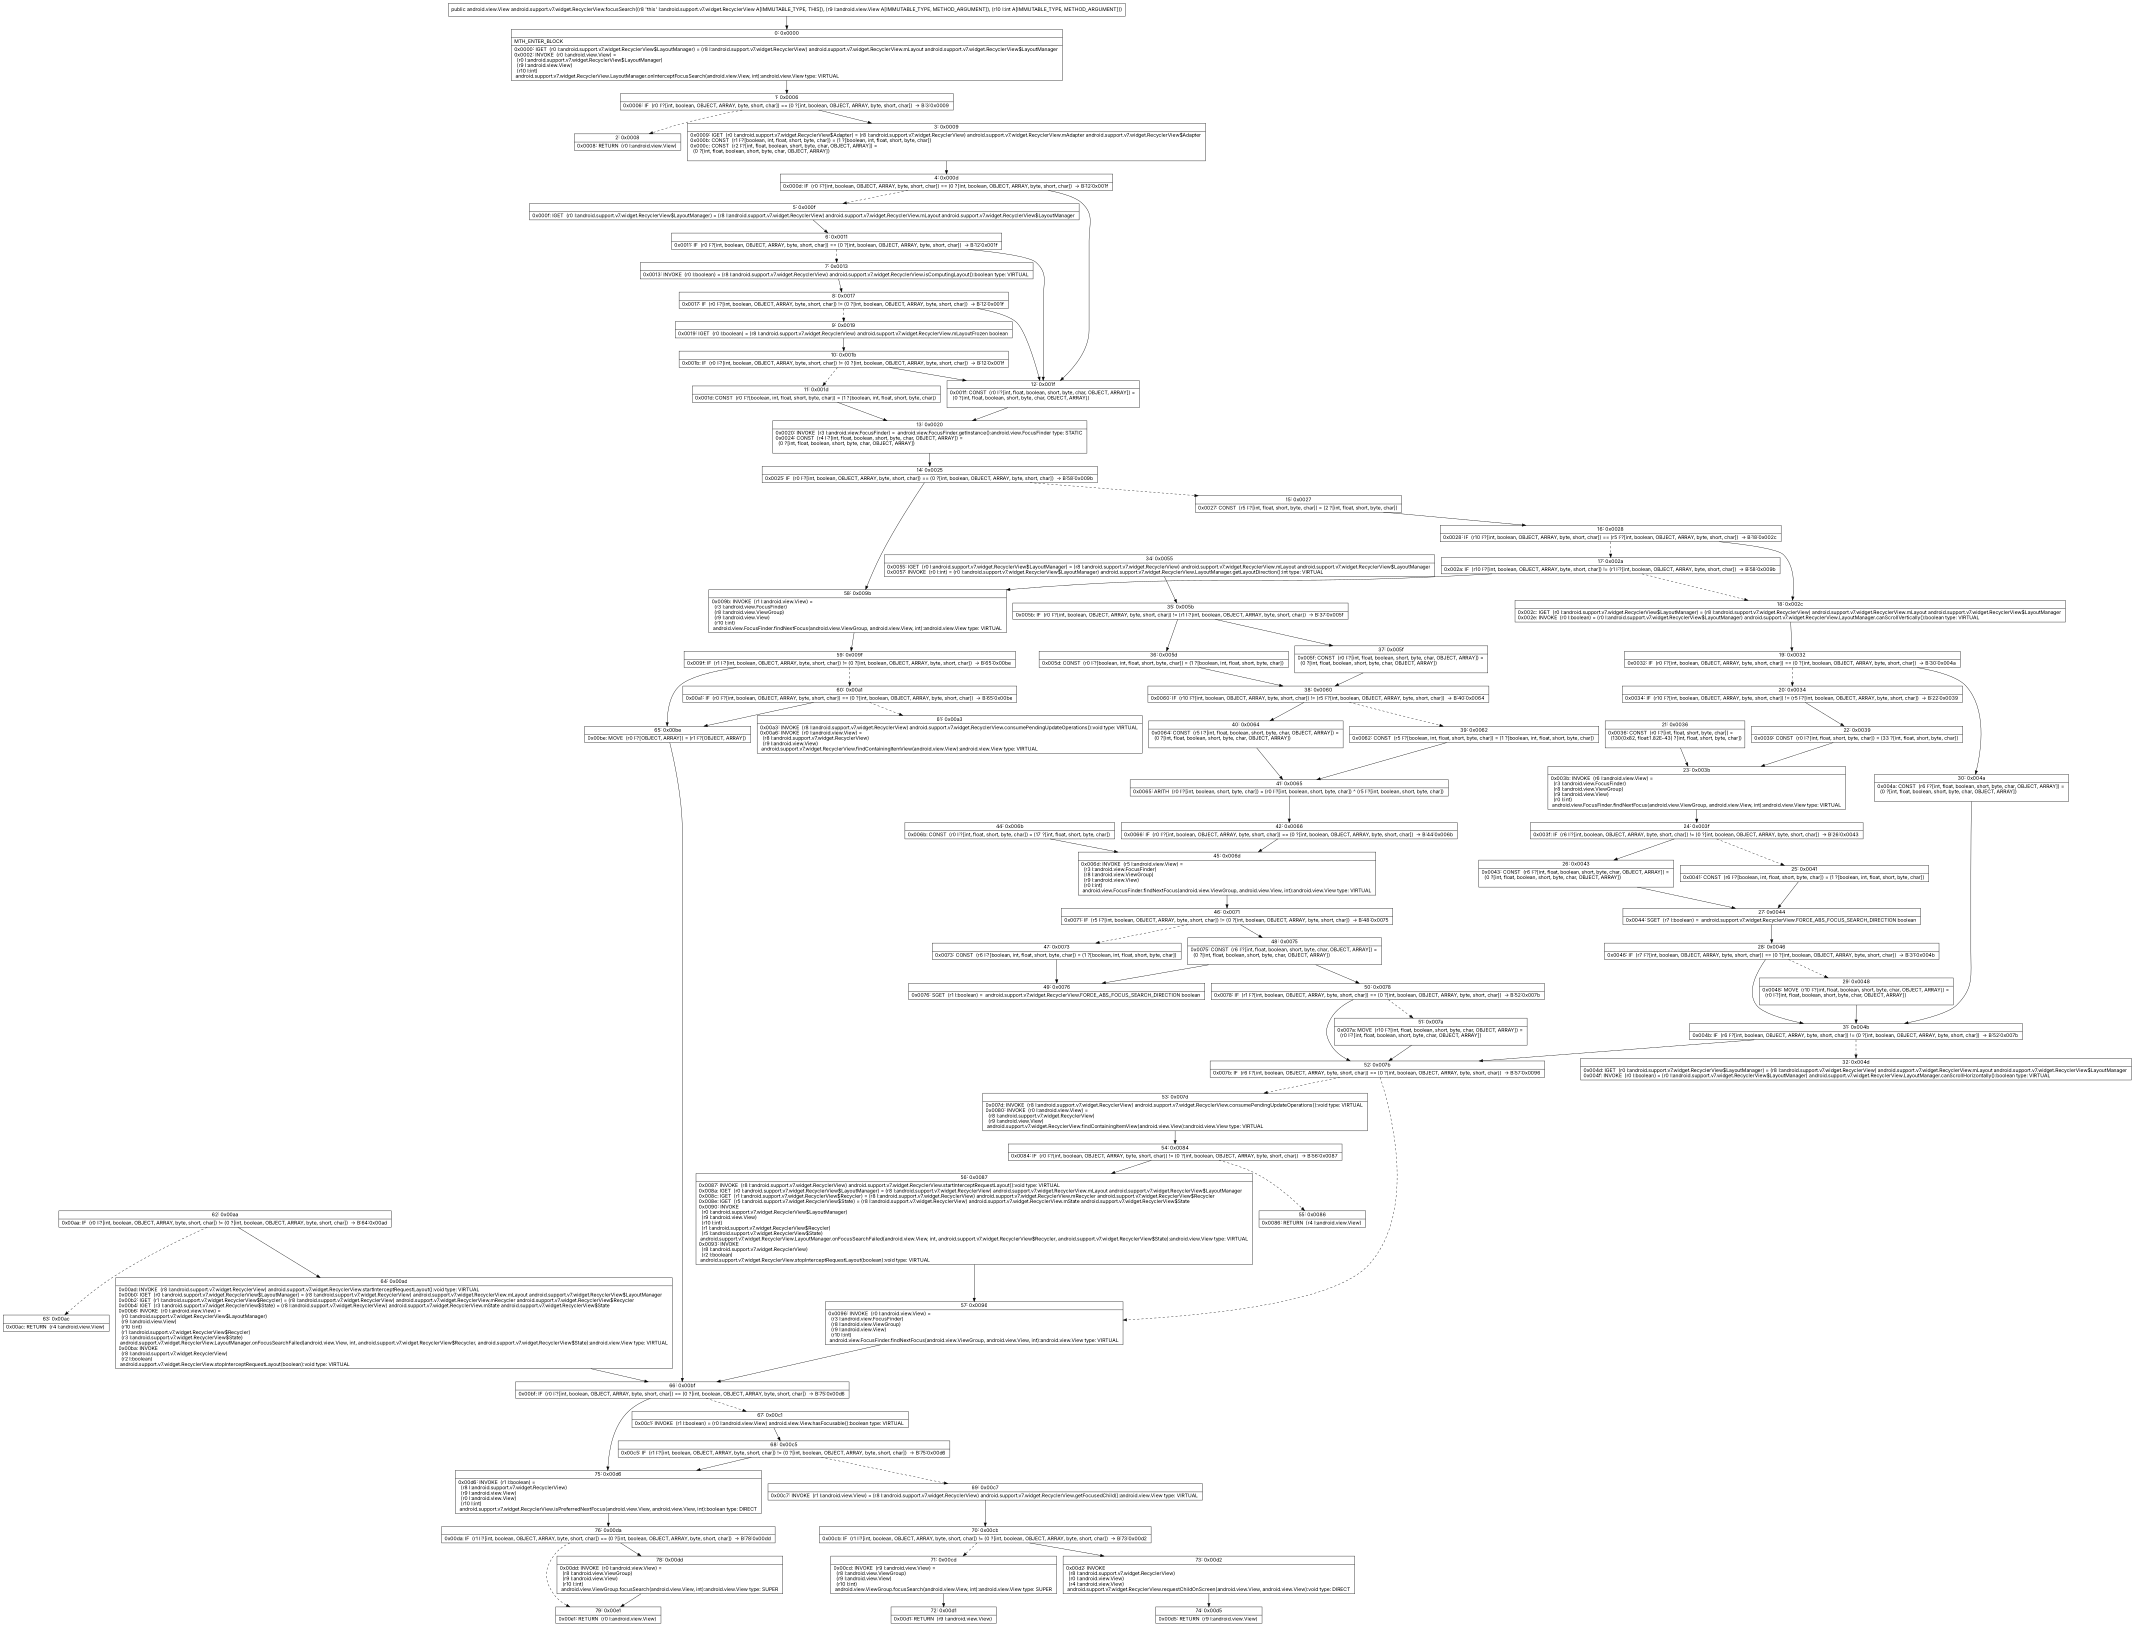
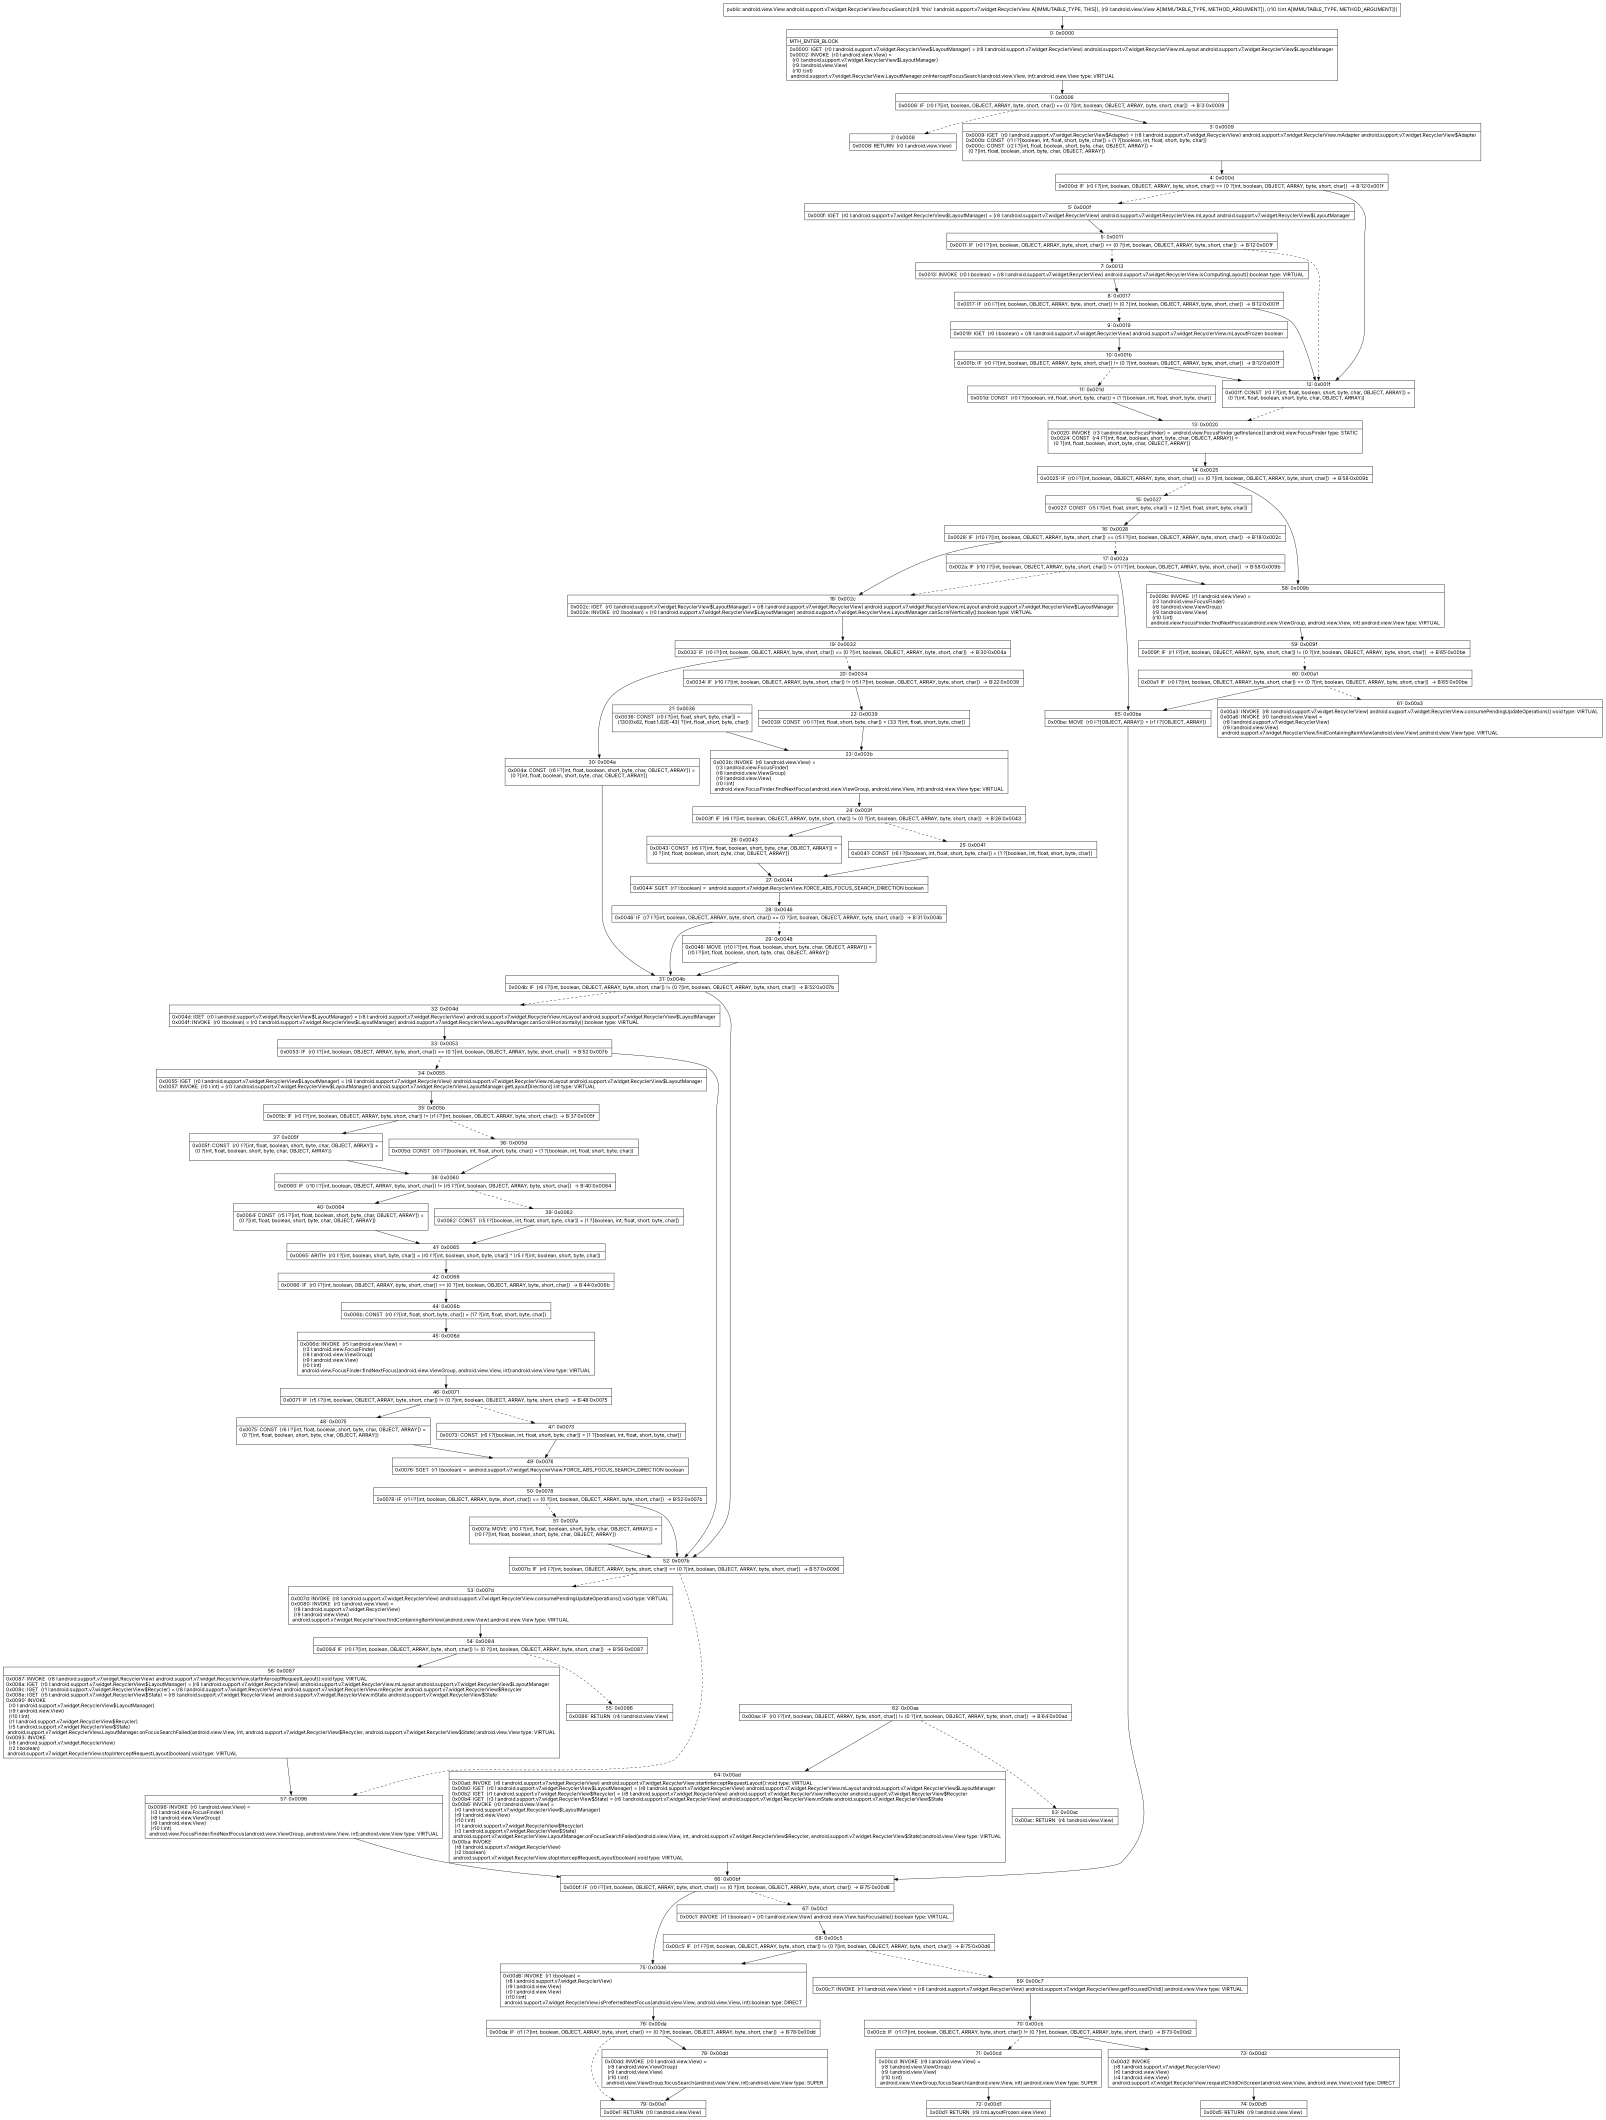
(1044, 284) -> (1320, 284)
(992, 414) -> (1267, 414)
(1173, 634) -> (471, 1129)
(688, 680) -> (1127, 639)
(1270, 844) -> (446, 1294)
(1336, 973) -> (540, 1479)
none -> (445, 1048)
(944, 1619) -> (989, 2113)
